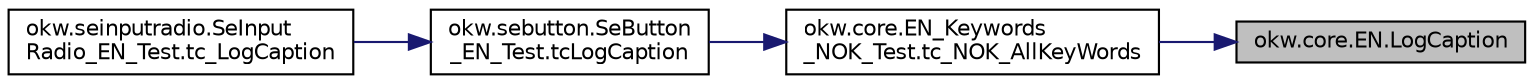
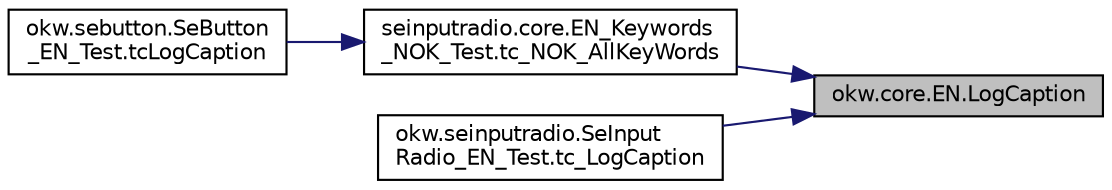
(381, 42) -> (758, 121)
(973, 42) -> (550, 42)
